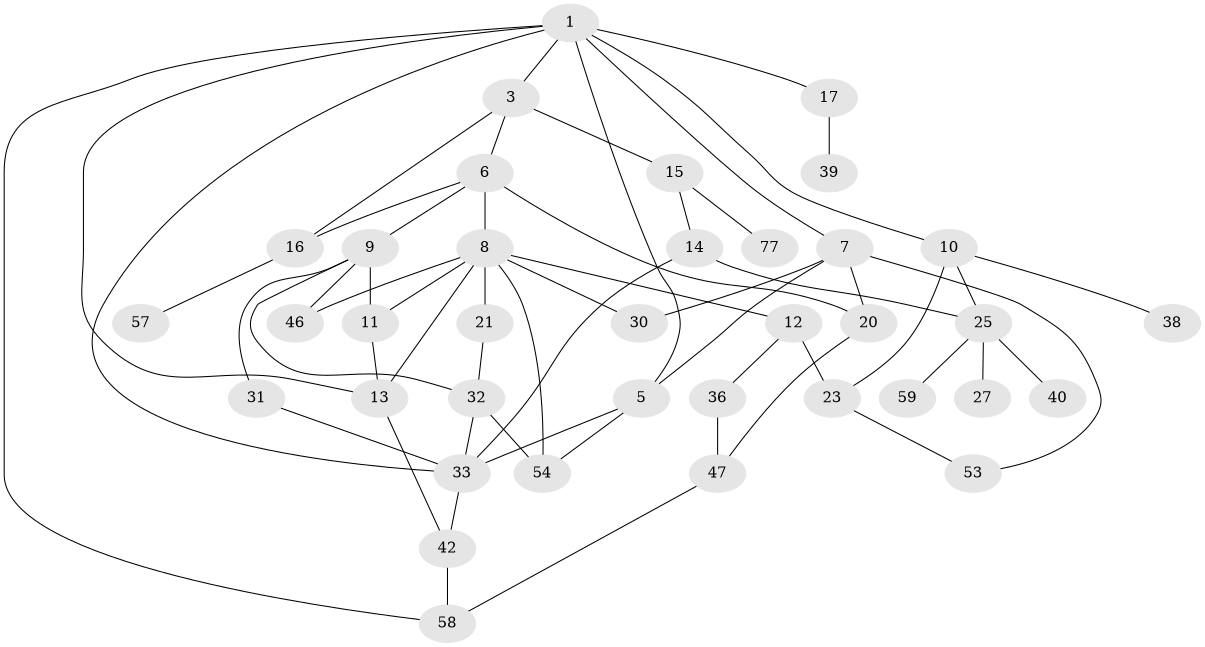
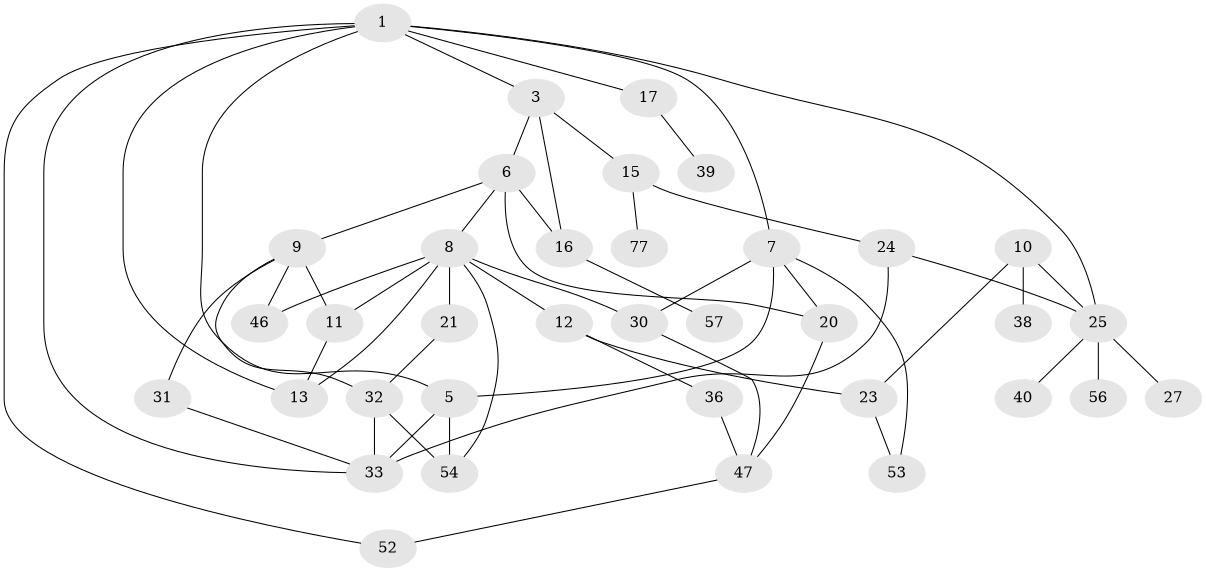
(749, 154) -> (792, 98)
(695, 248) -> (887, 248)
none -> (726, 366)
(907, 398) -> (1098, 398)
(447, 549) -> none
(447, 624) -> (388, 549)
